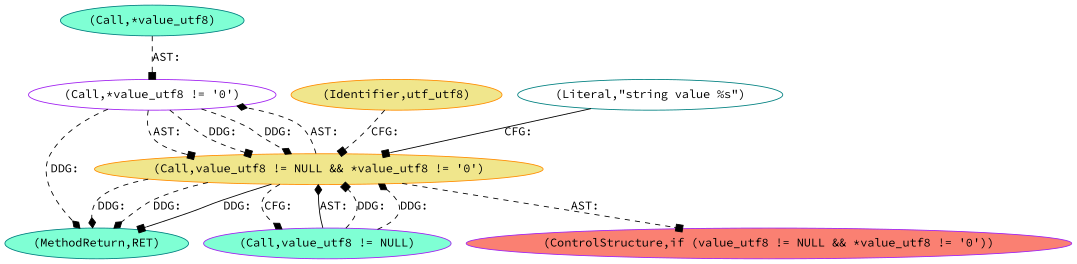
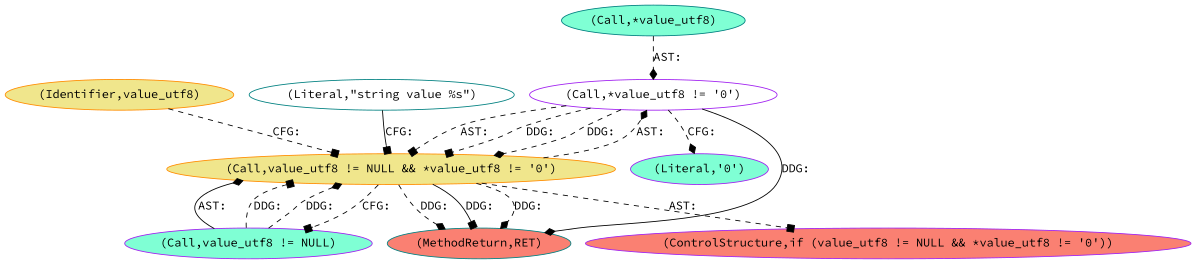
(152, 53) -> (653, 53)
(397, 95) -> (119, 95)
(50, 155) -> (729, 209)
none -> (699, 169)
(262, 202) -> (349, 210)
(97, 243) -> (479, 243)
